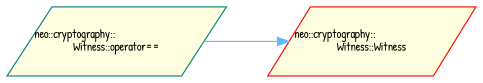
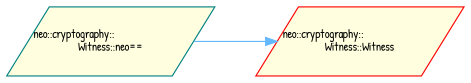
(117, 41) -> (111, 41)
